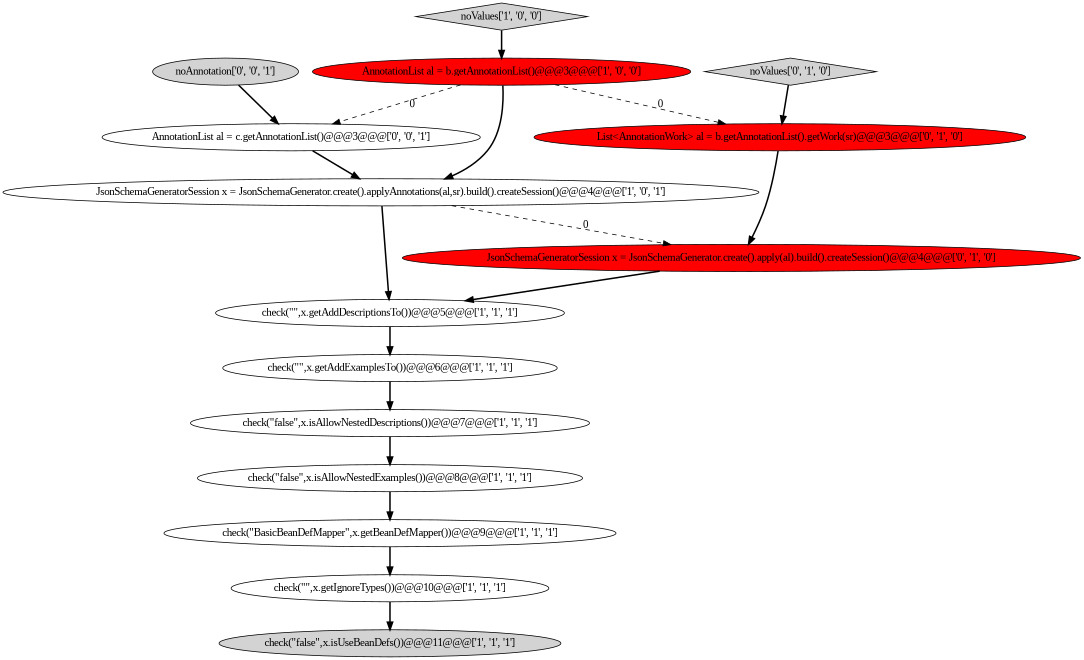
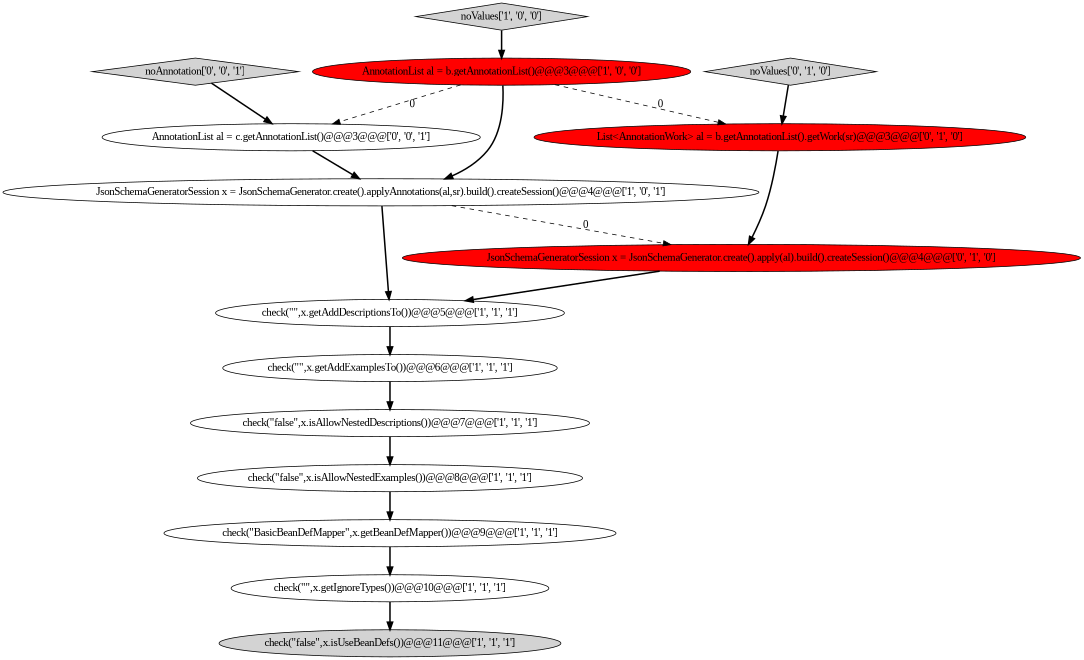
(226, 72) -> (195, 72)
